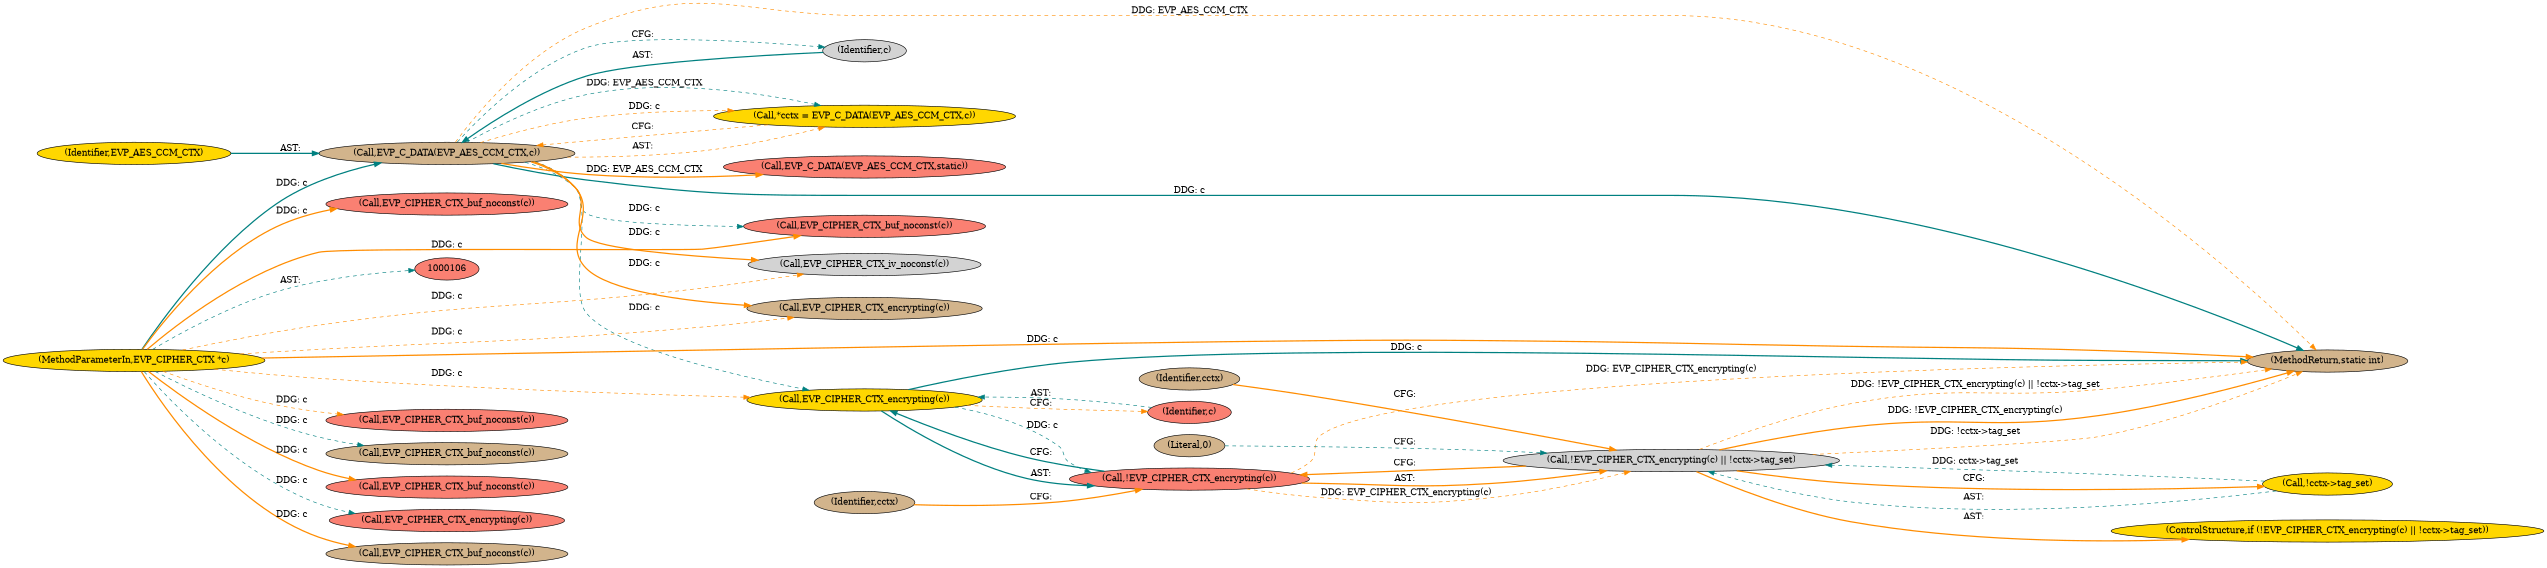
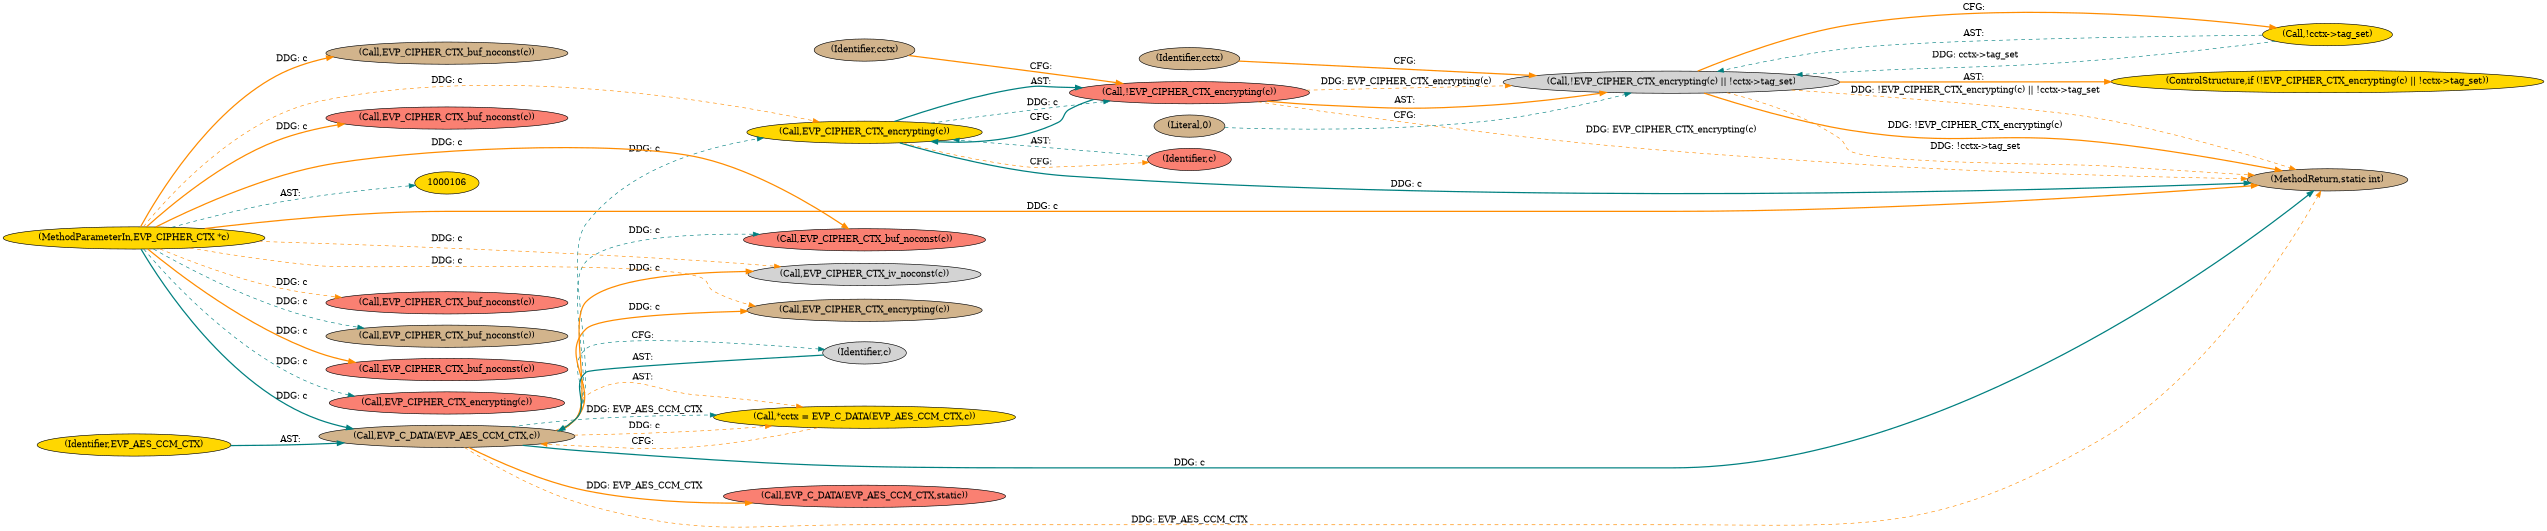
(447, 269) -> (447, 183)
(1416, 470) -> none
